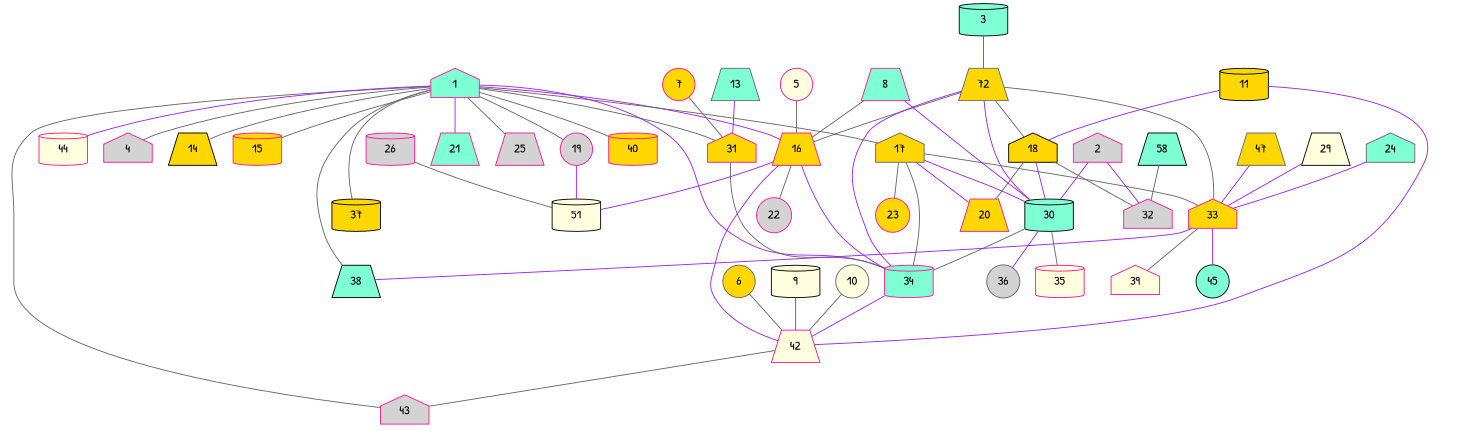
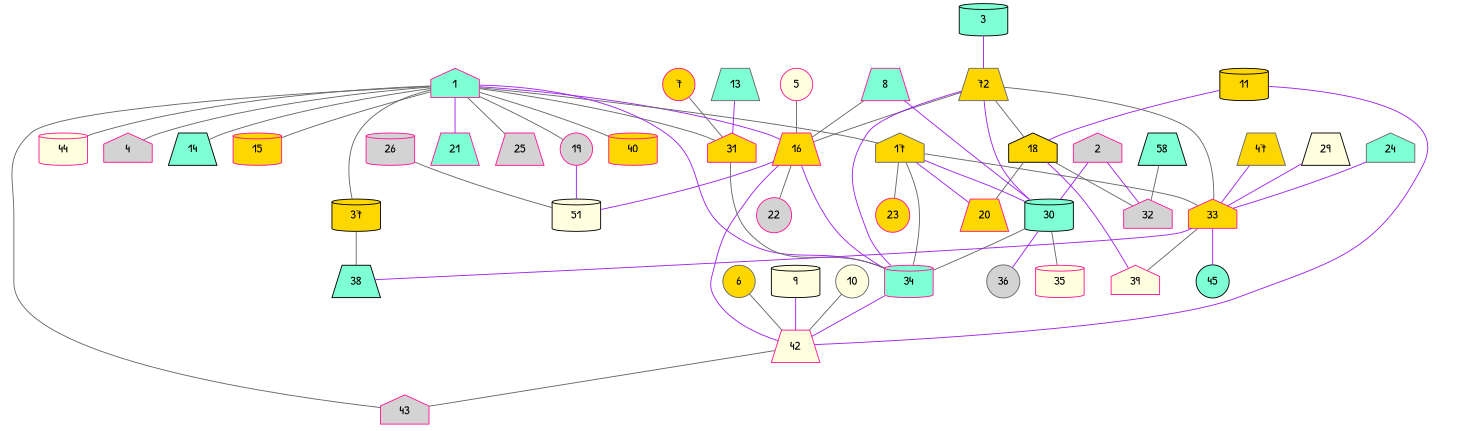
(223, 106) -> (223, 106)
(193, 149) -> (193, 149)
(331, 153) -> (356, 248)
(1041, 181) -> (1092, 212)
